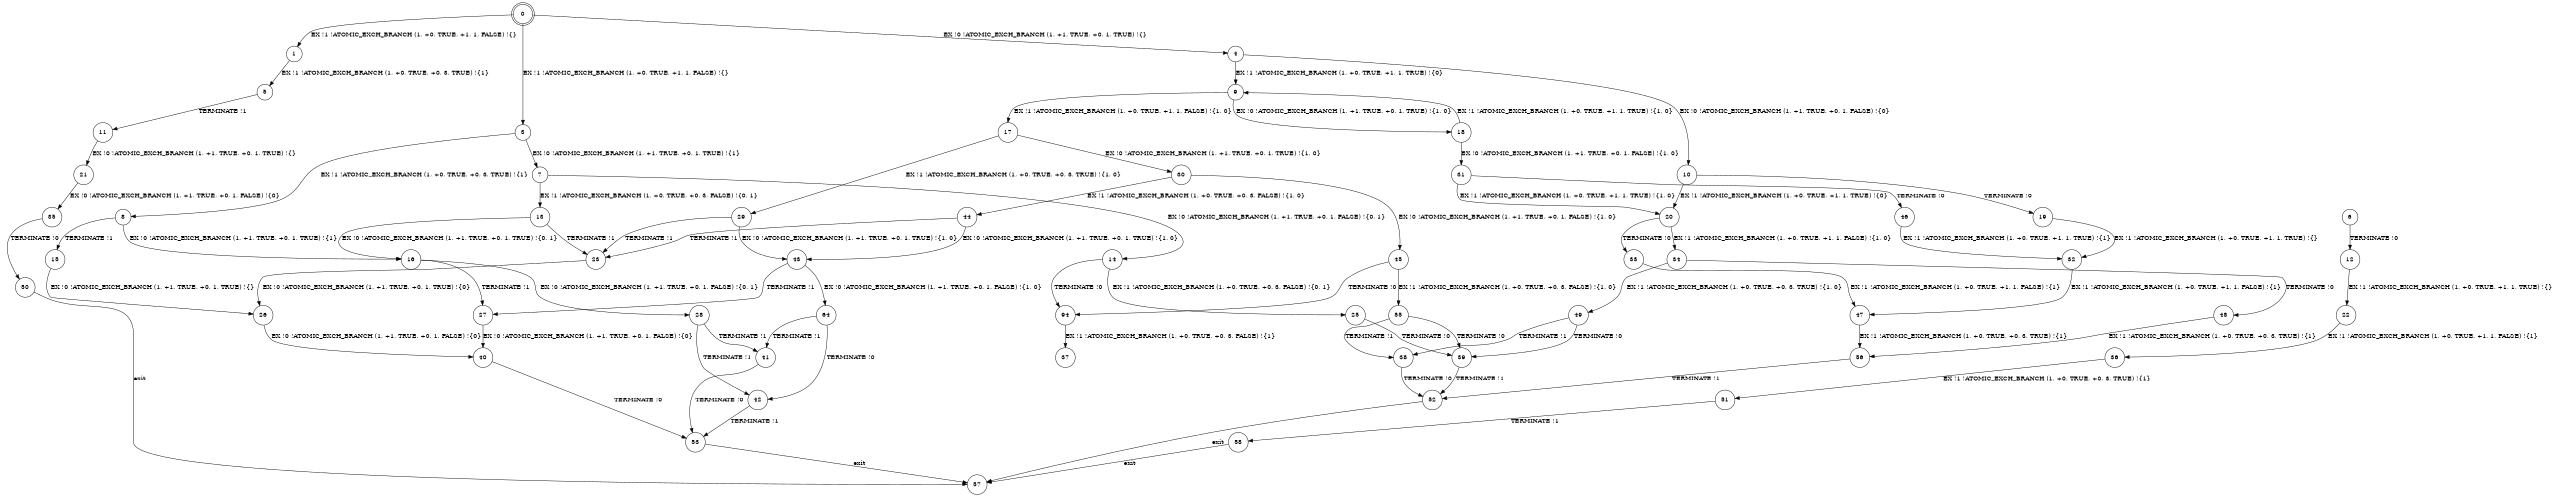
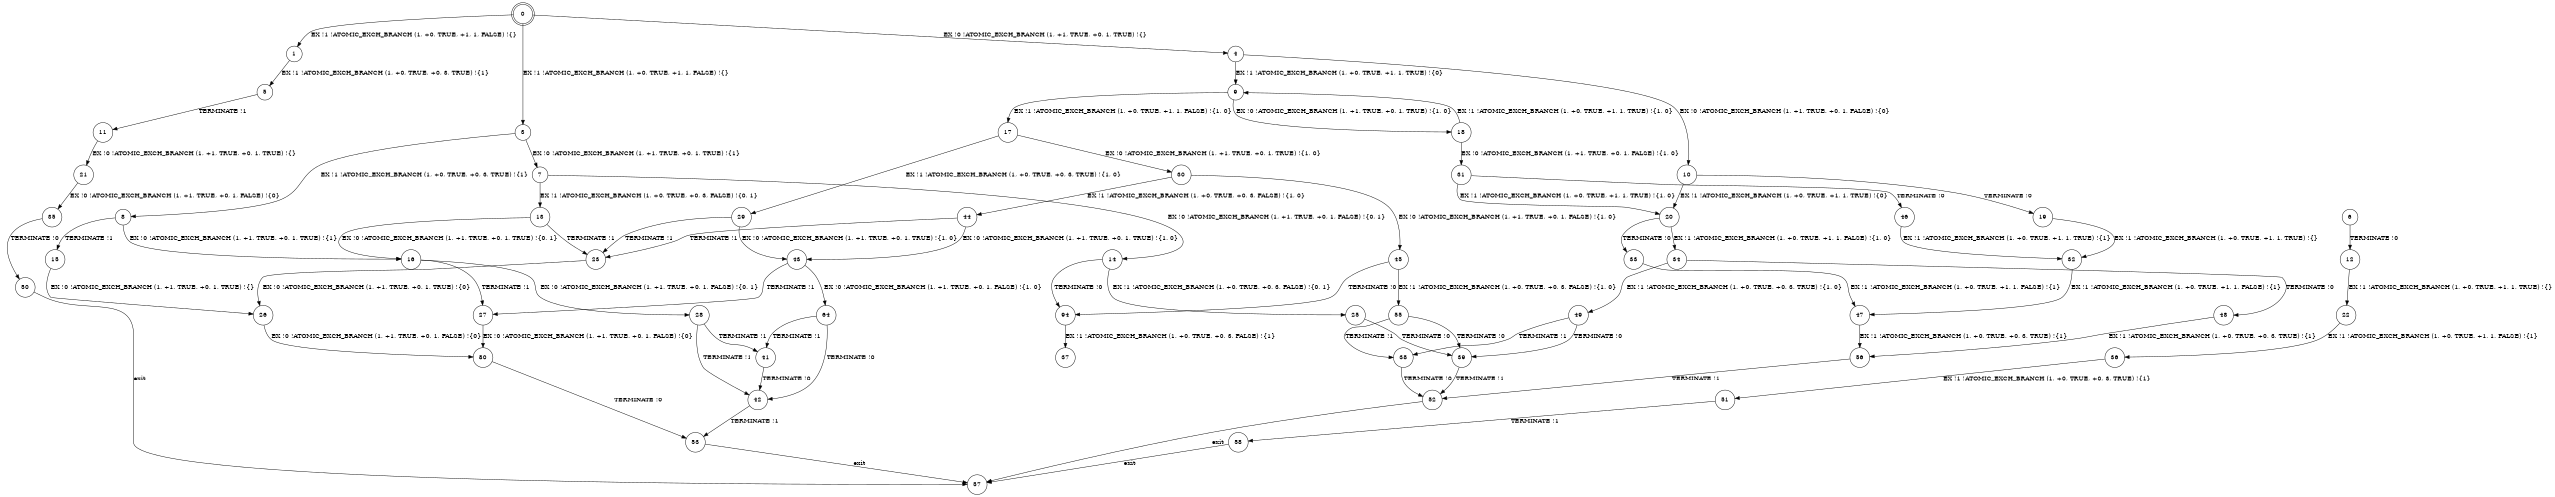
(483, 358) -> (483, 358)
(706, 380) -> (762, 377)
